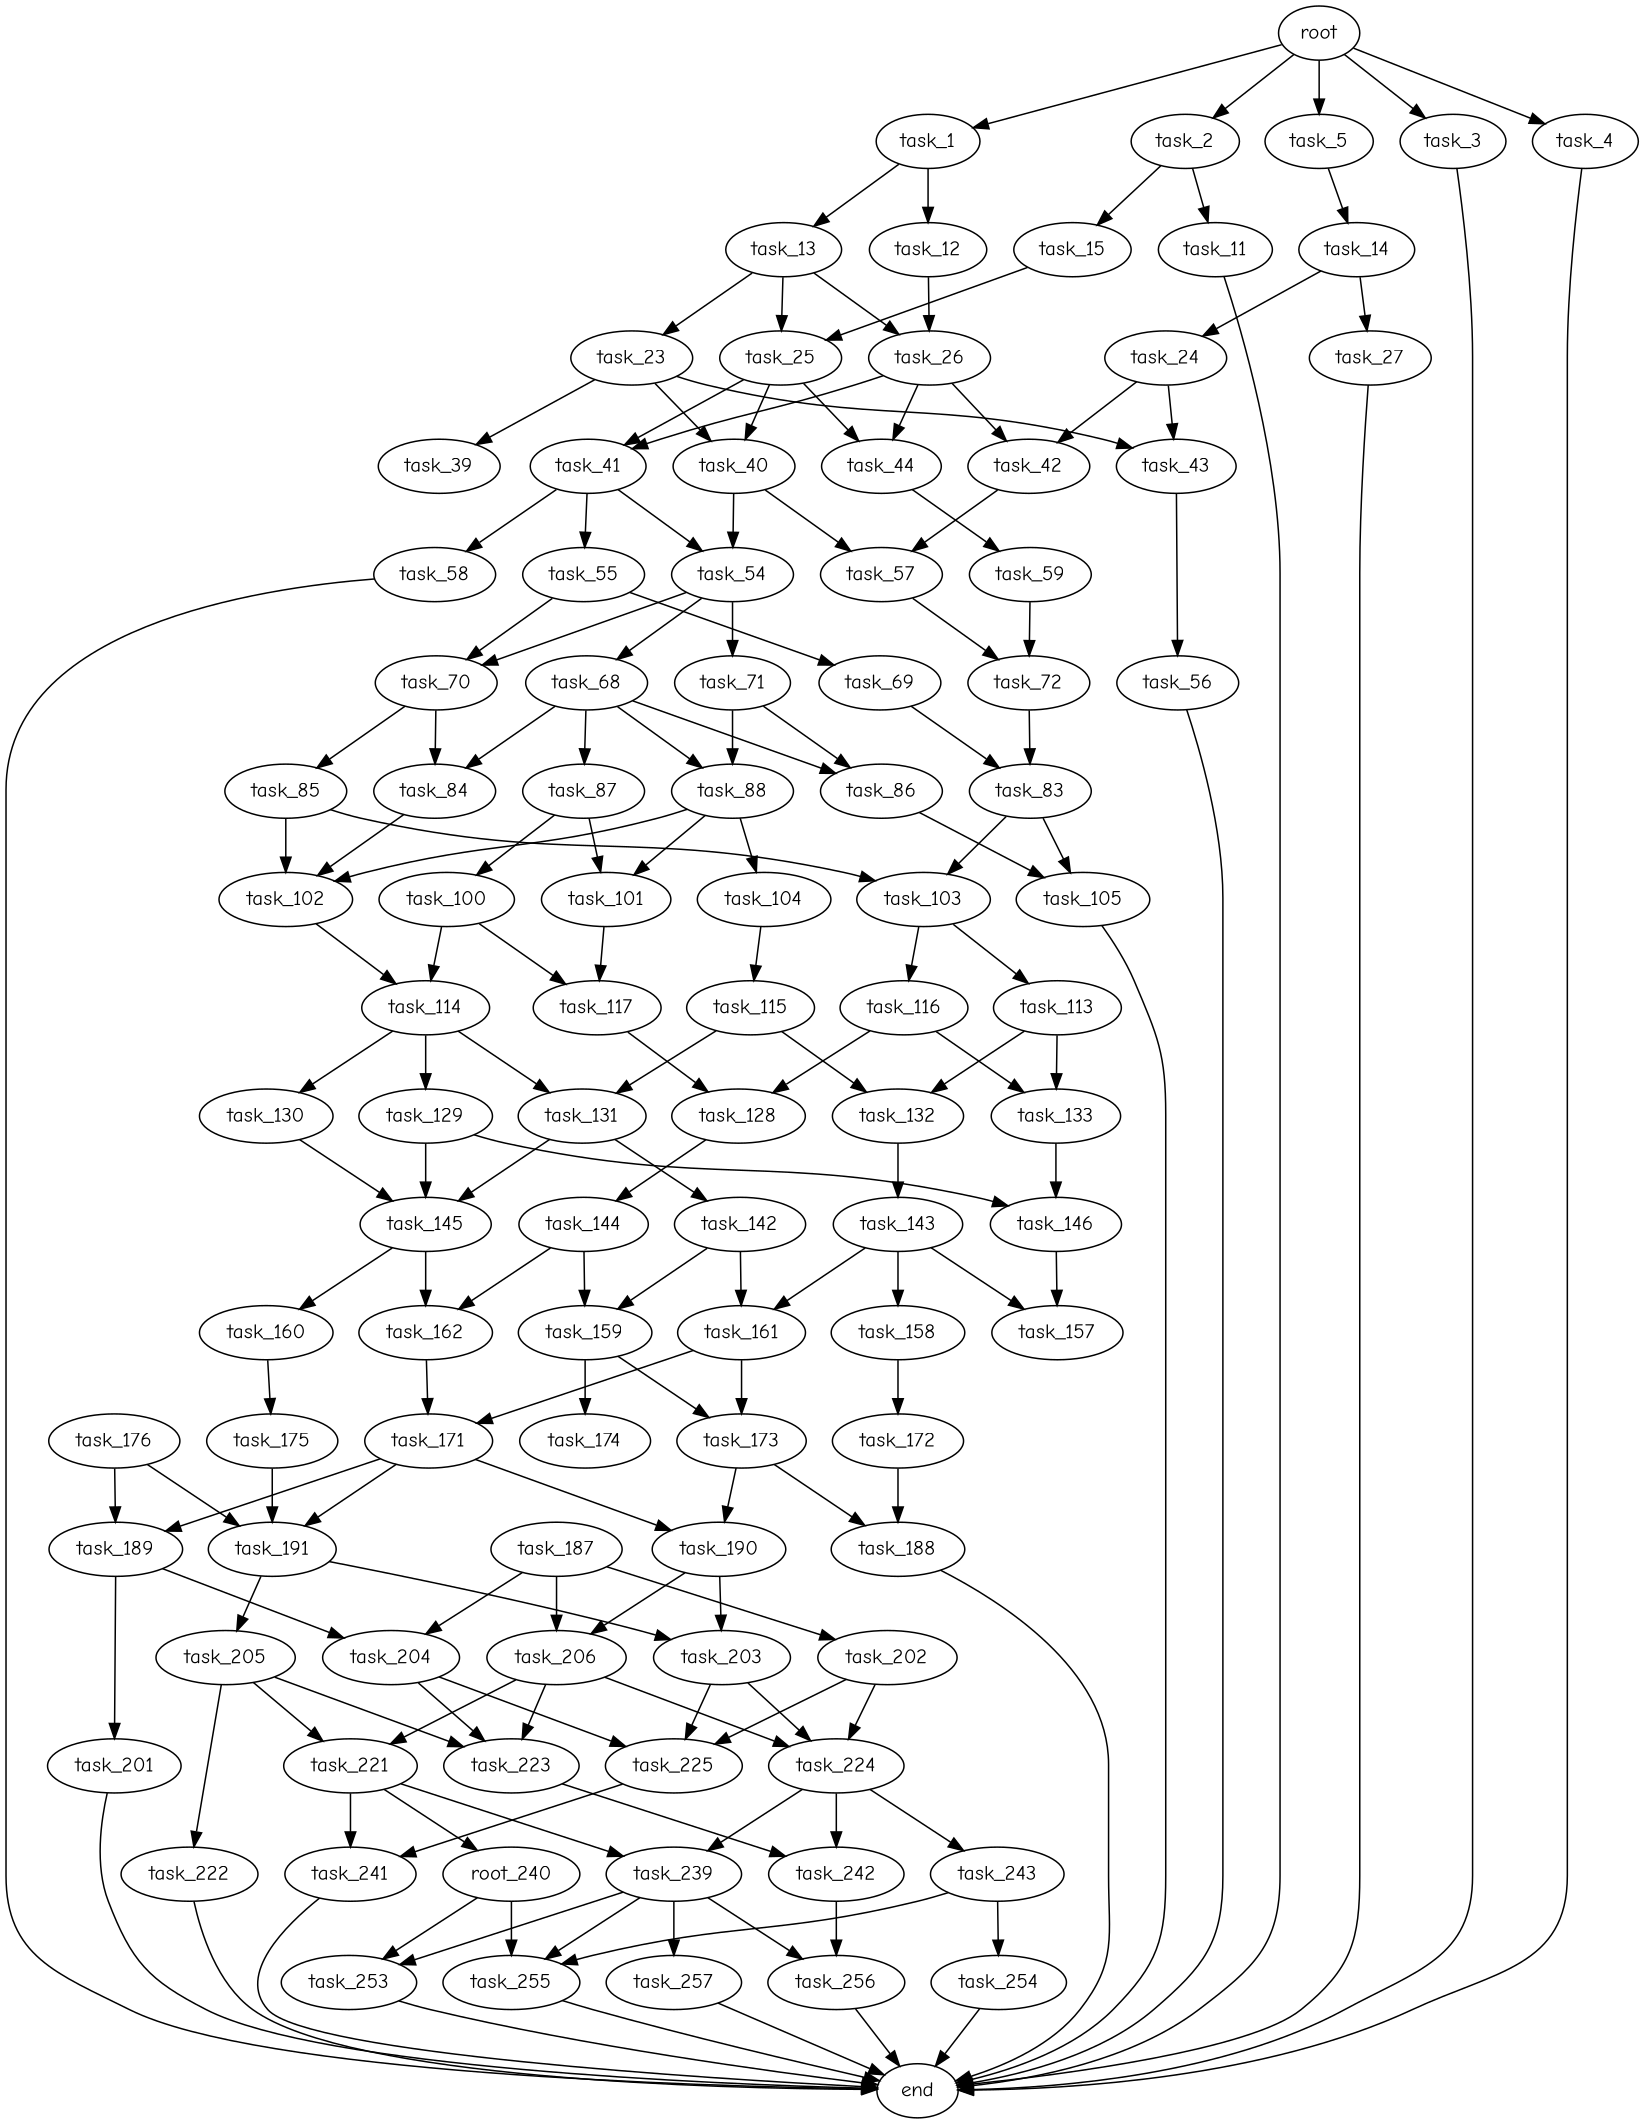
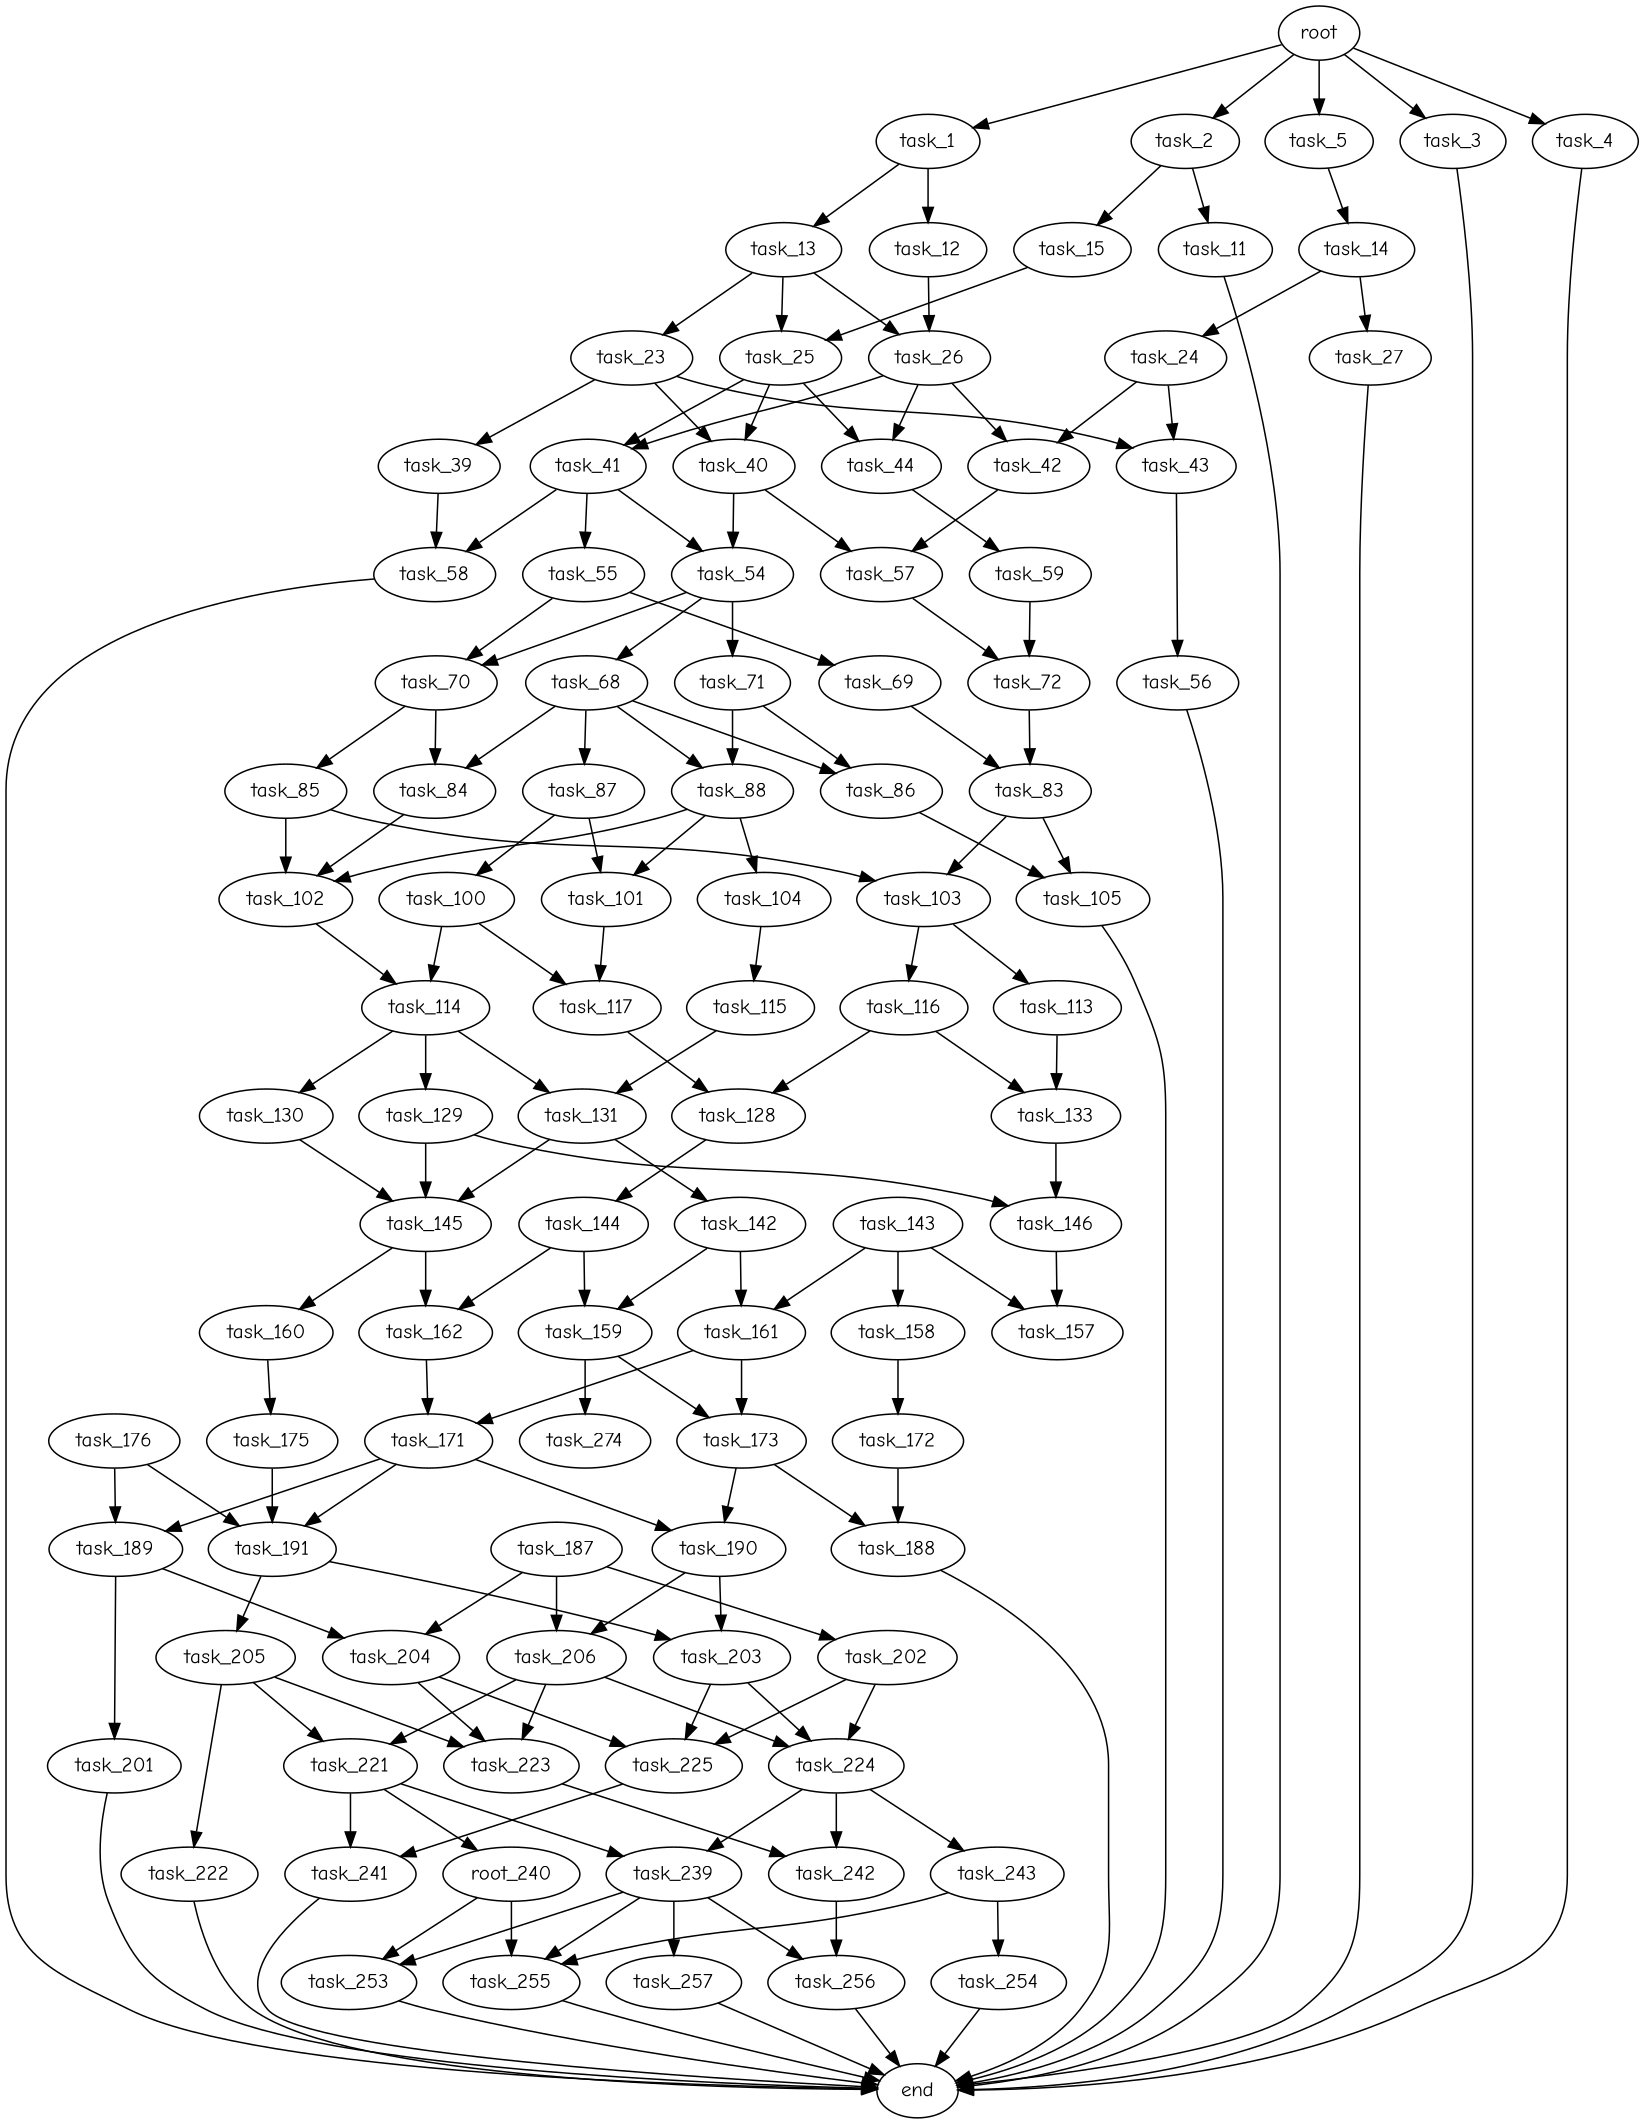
none -> (437, 513)
(898, 1116) -> none
(585, 1441) -> (585, 1441)
